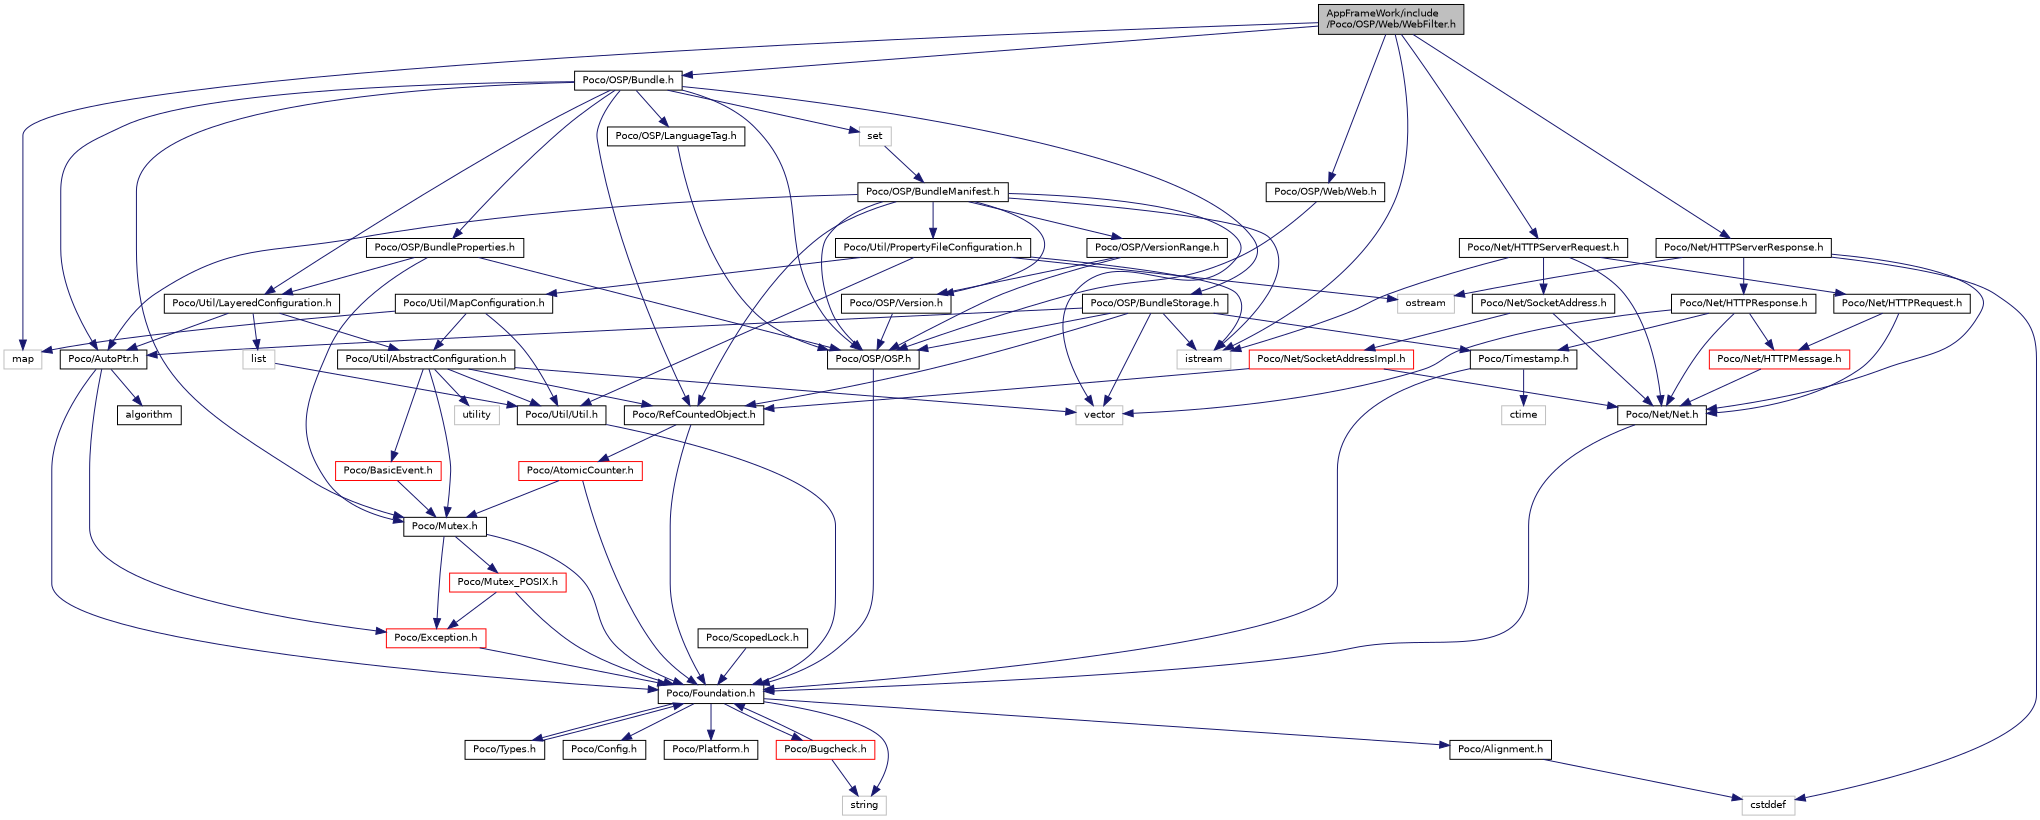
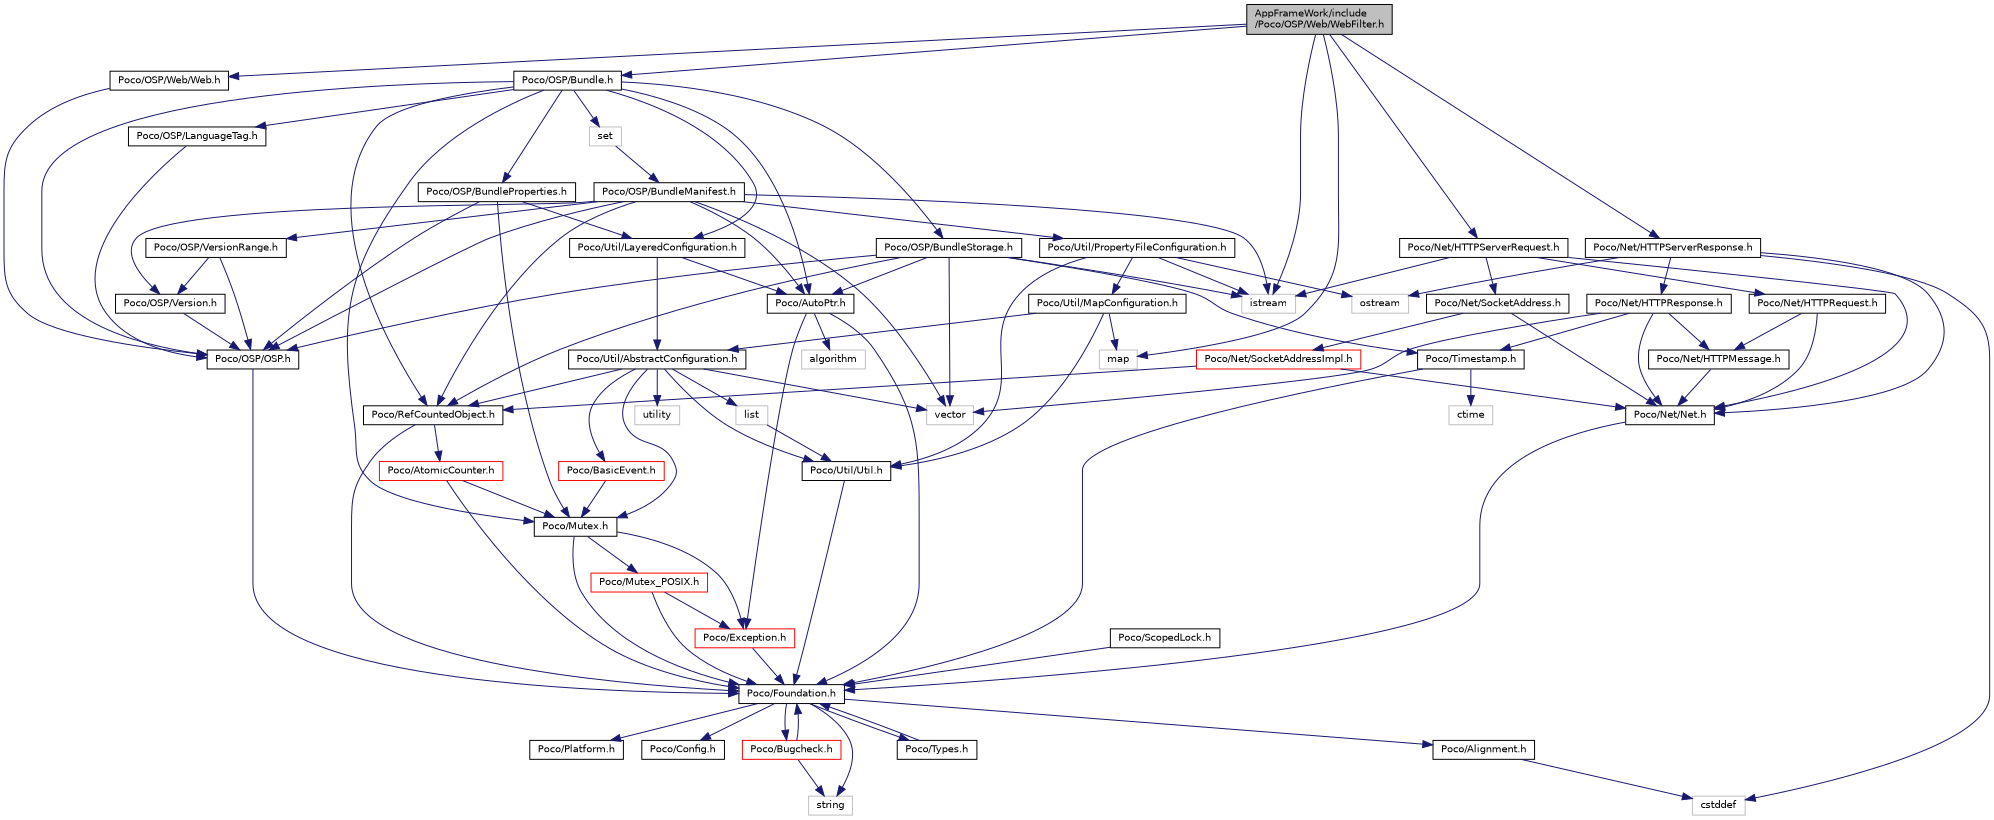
(255, 330) -> (700, 385)
(1780, 359) -> (1719, 359)
(149, 415) -> (834, 359)
